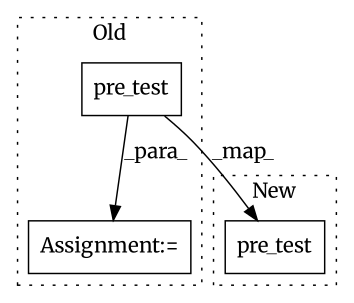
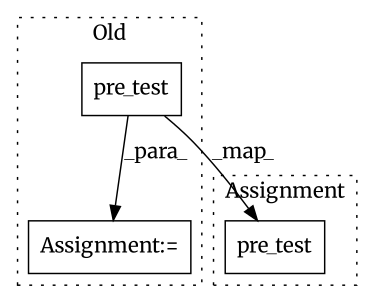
(275, 192) -> (285, 192)
